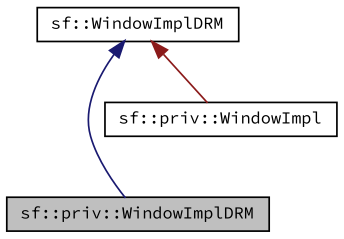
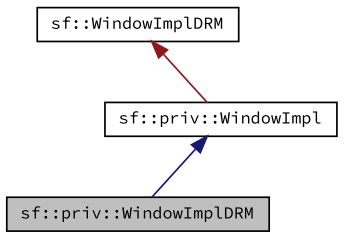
(89, 128) -> (173, 173)
